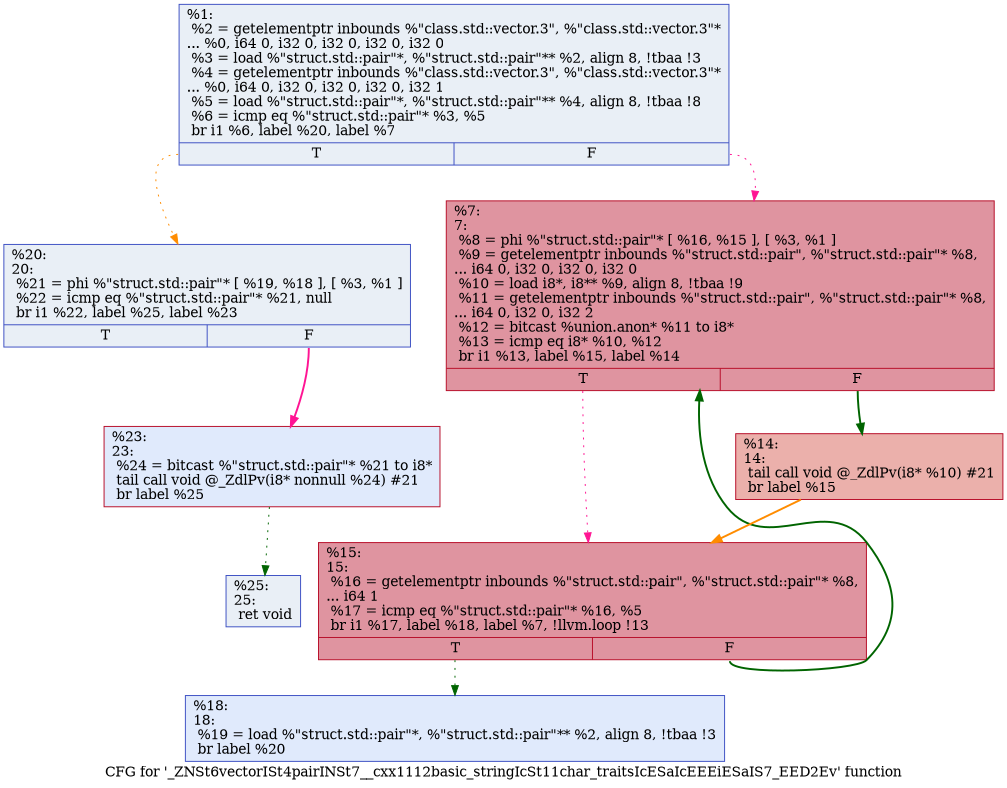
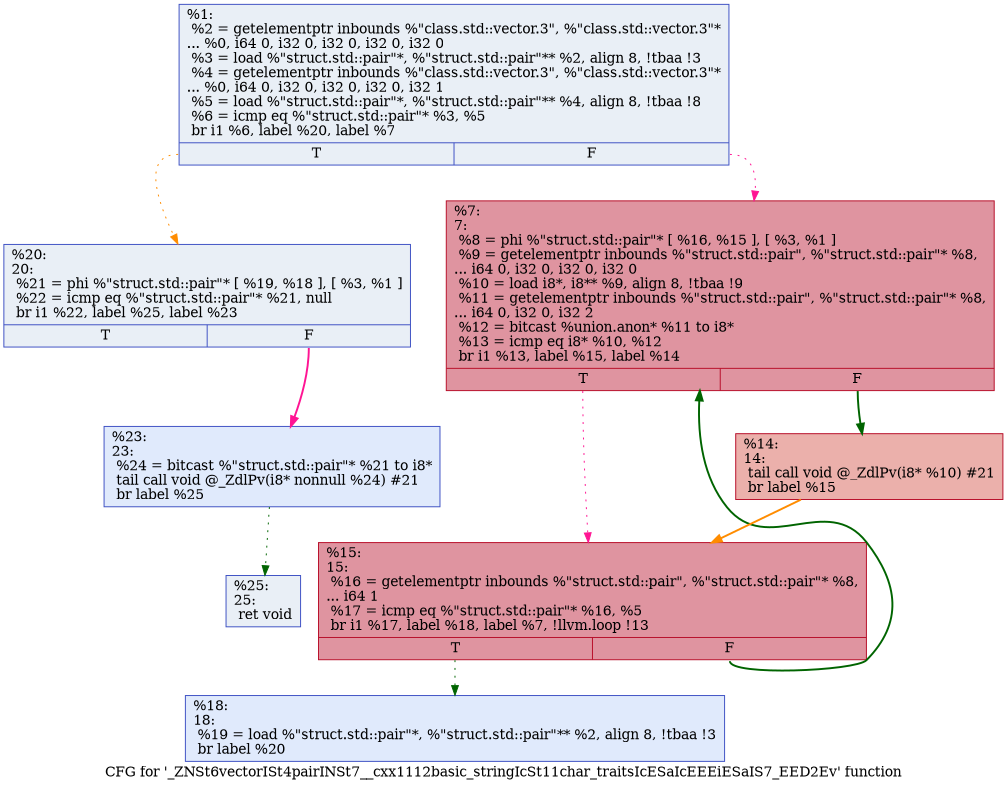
(272, 467) -> (272, 467)
